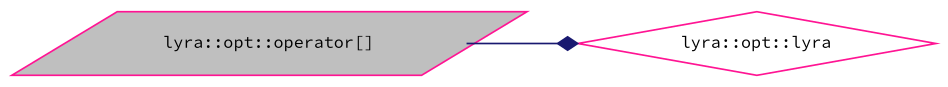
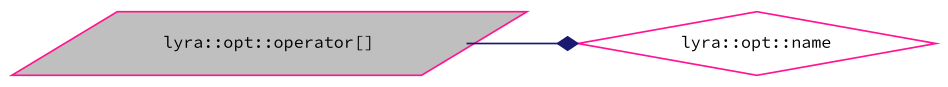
(757, 44) -> (757, 44)
